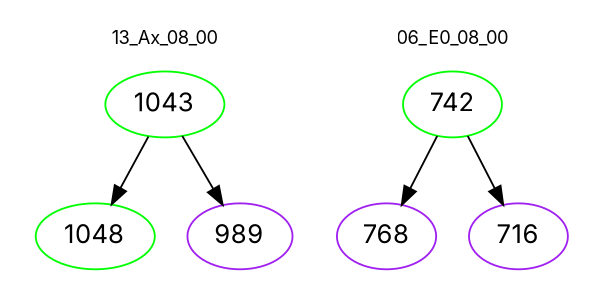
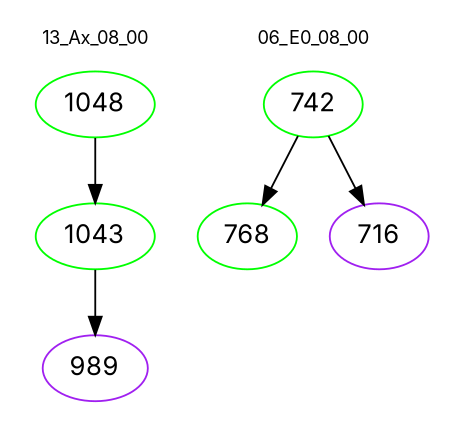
(134, 162) -> (95, 161)
(387, 236) -> (247, 236)
